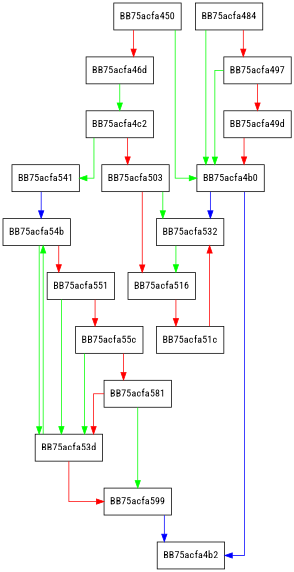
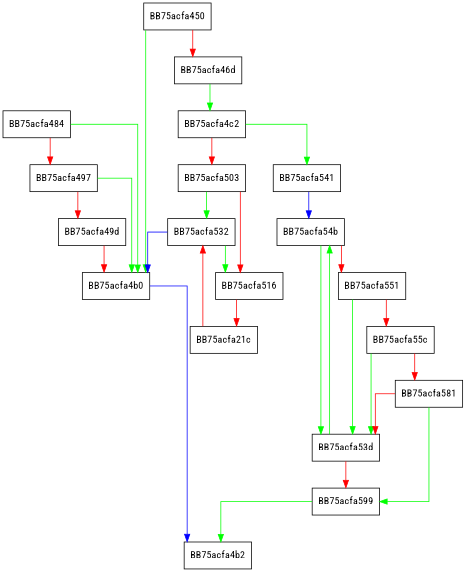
(210, 201) -> (150, 232)
(190, 340) -> (224, 340)
(164, 525) -> (250, 502)
